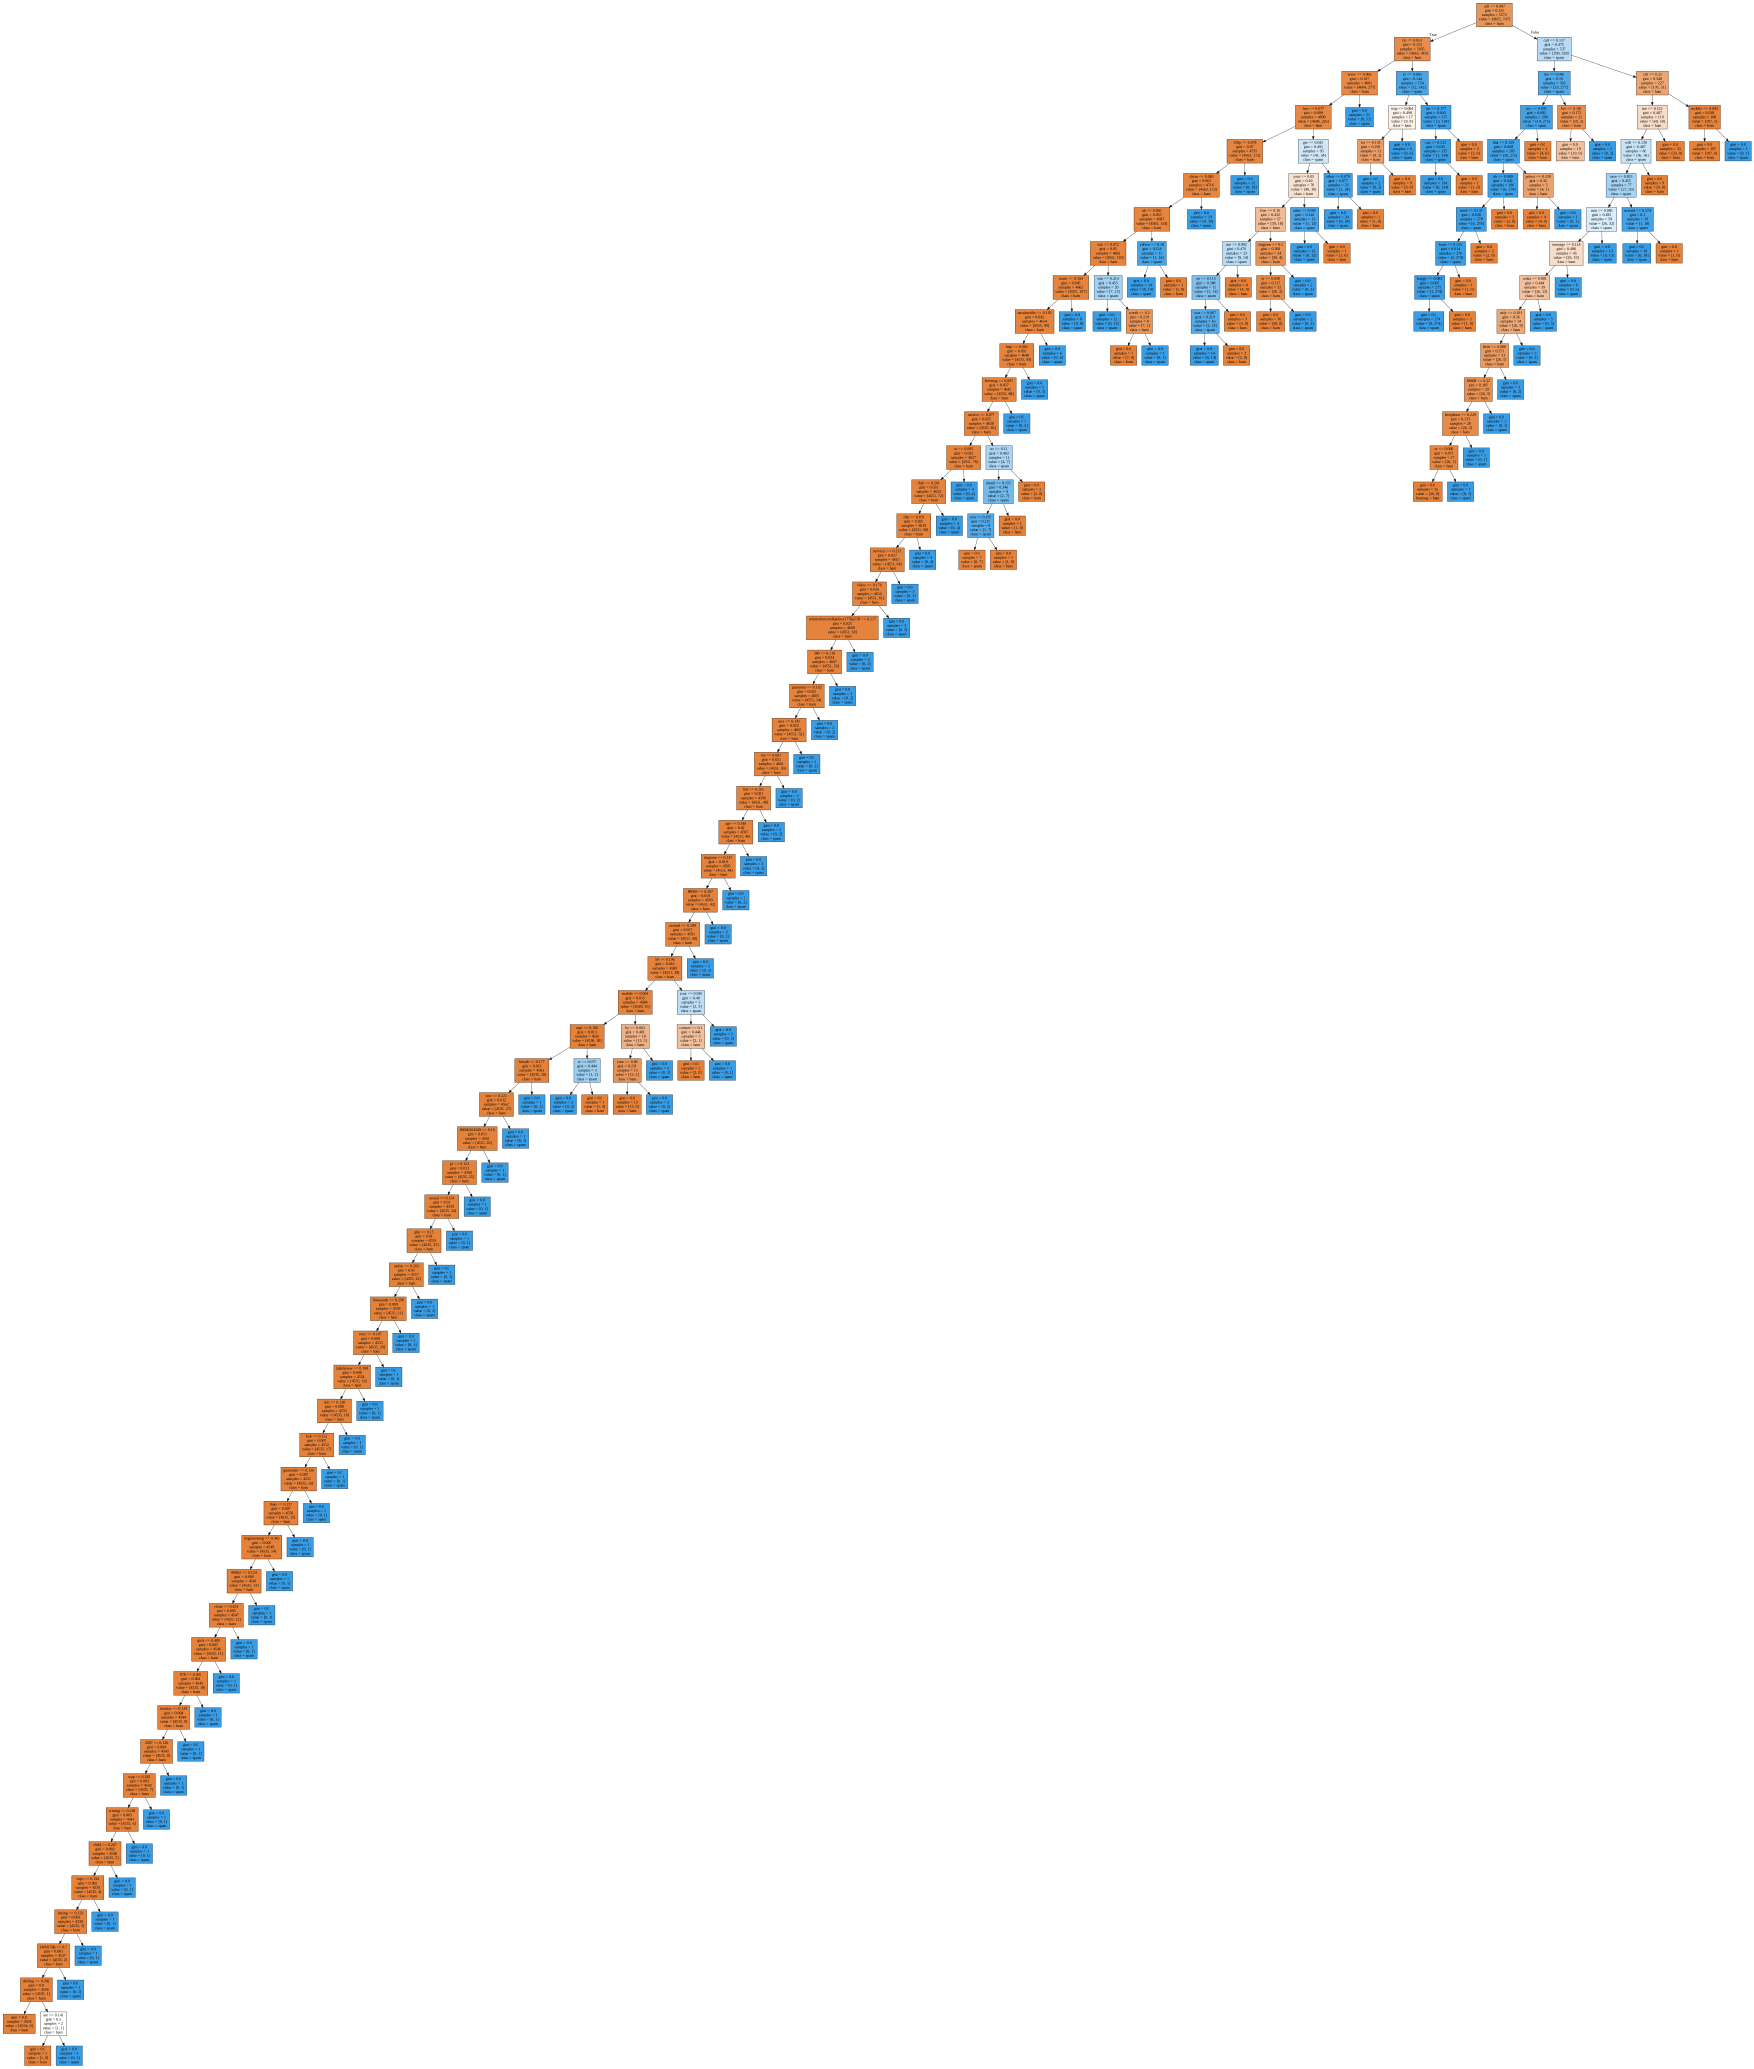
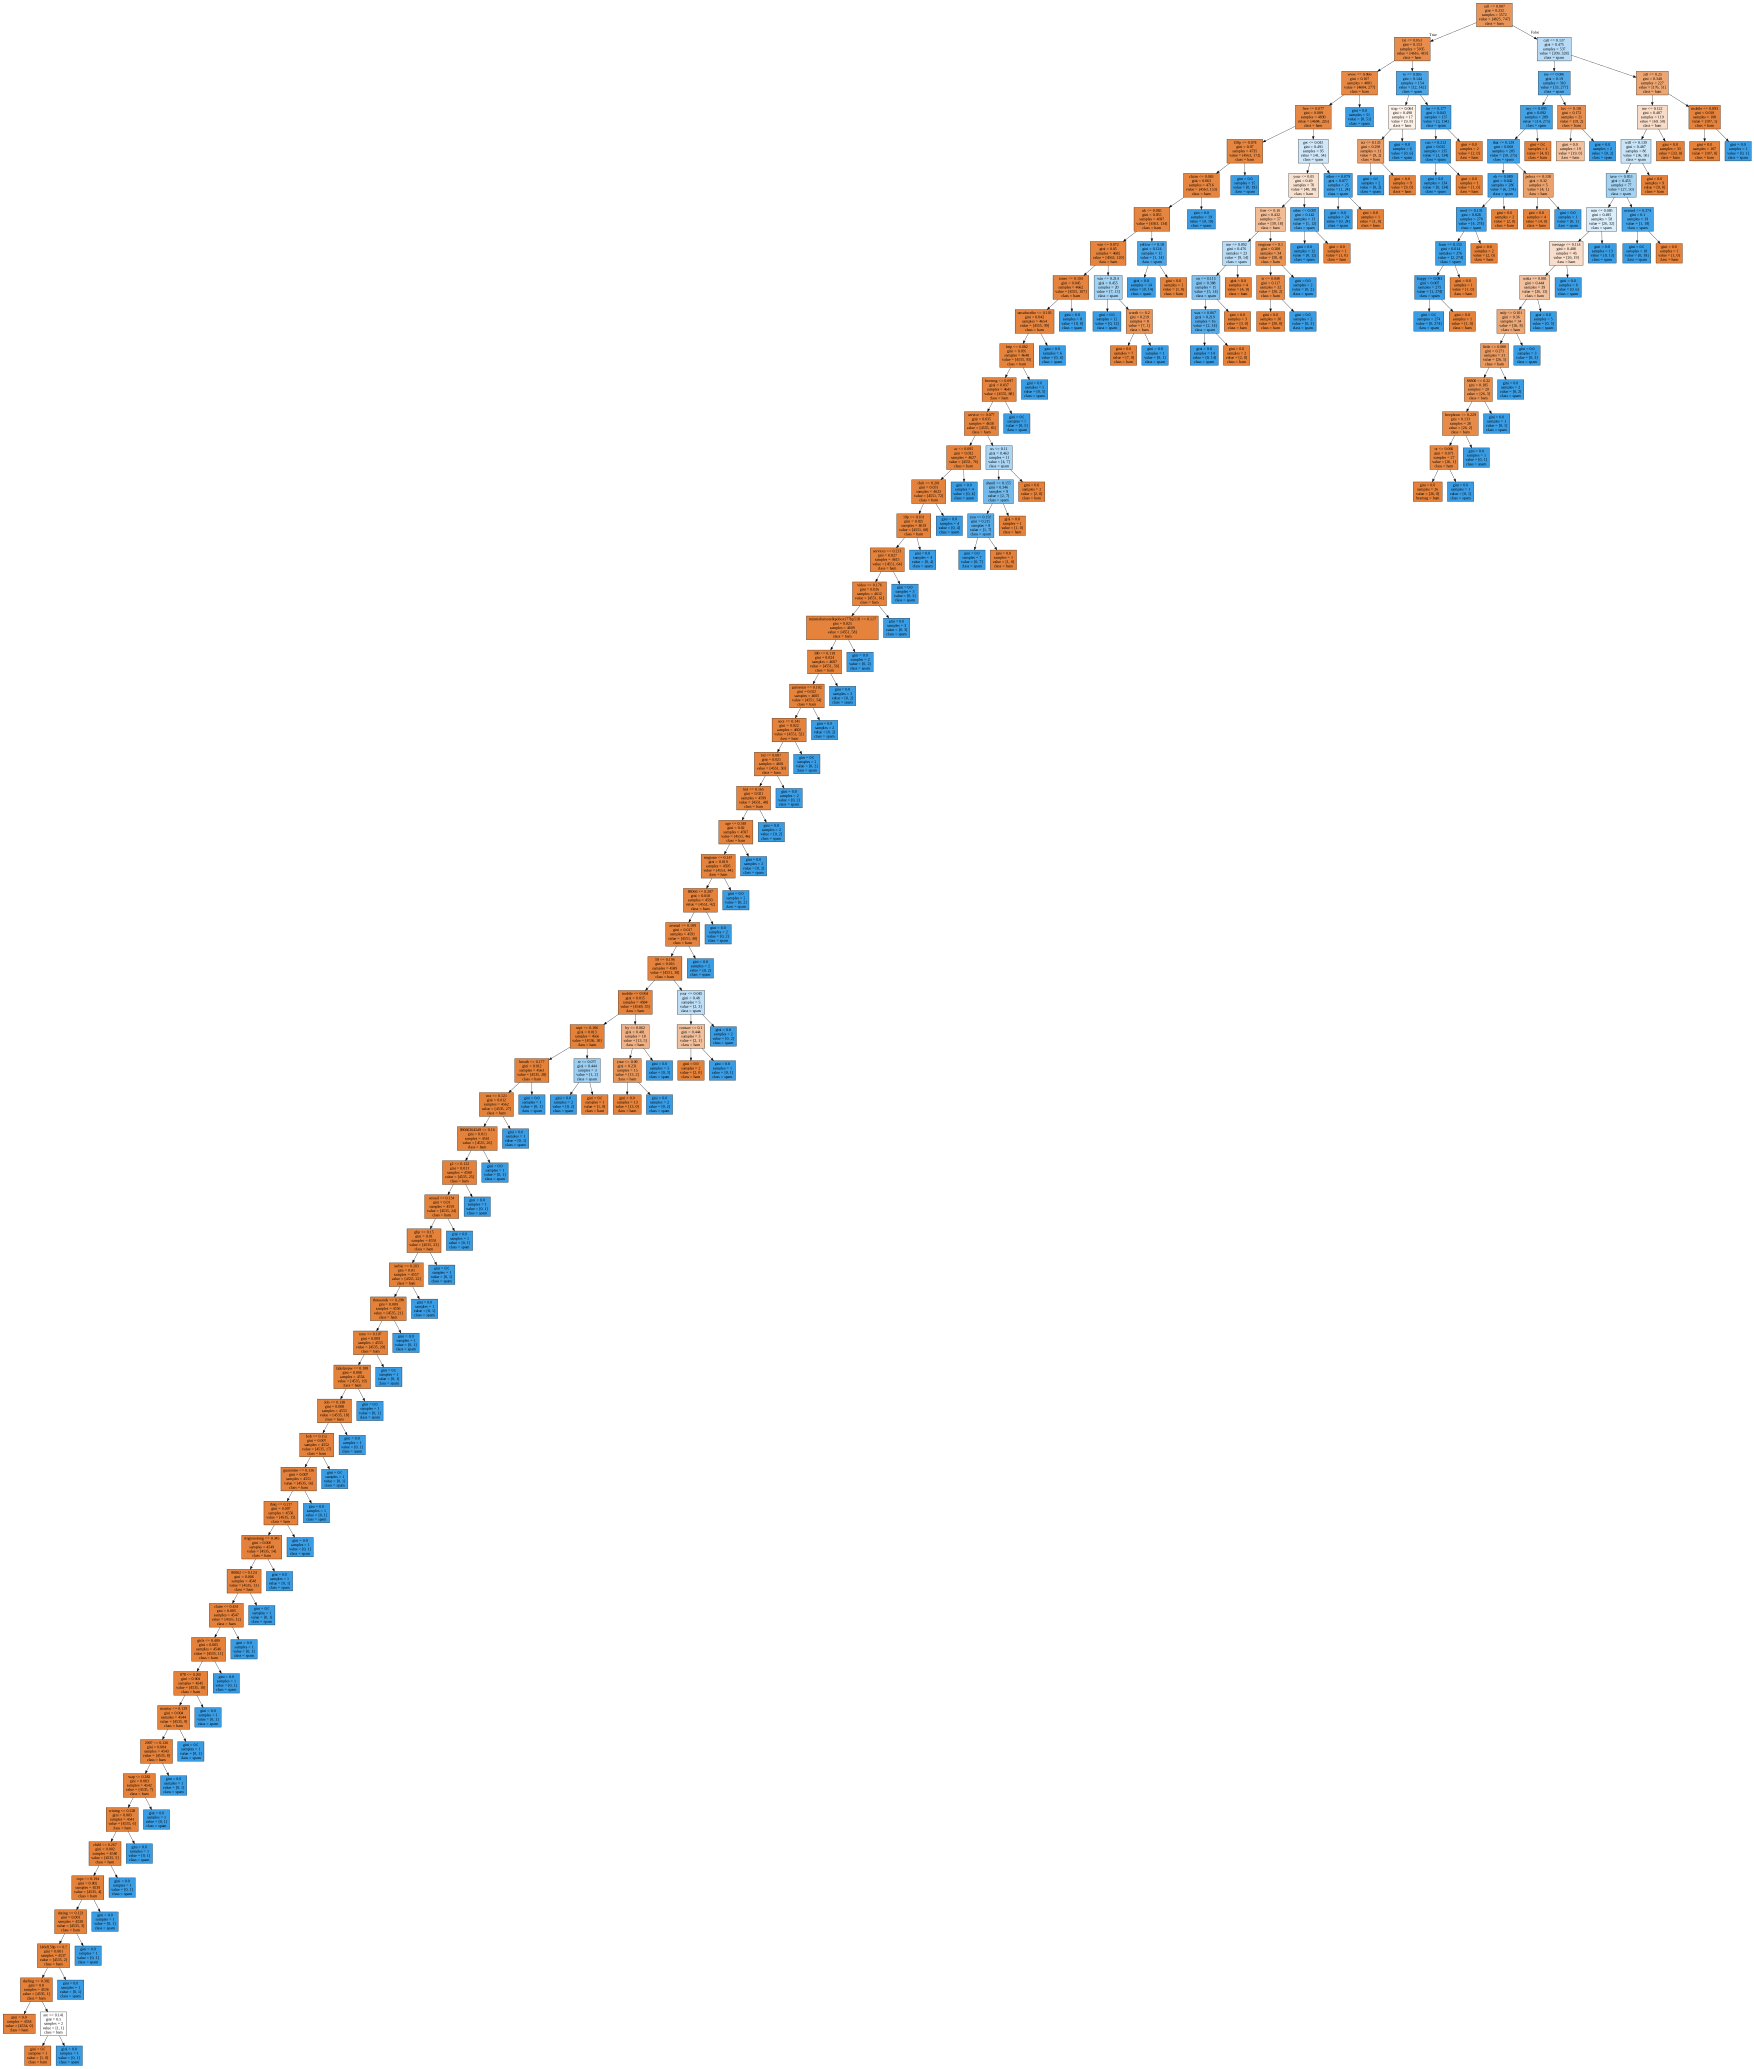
(972, 560) -> (972, 560)
